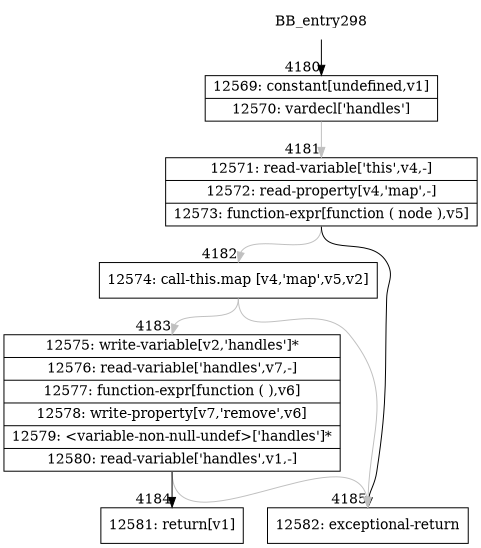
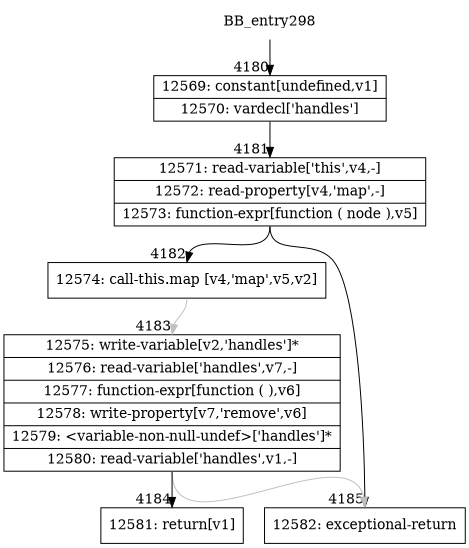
(321, 134) -> (270, 134)
(285, 245) -> (233, 245)
(361, 351) -> none
